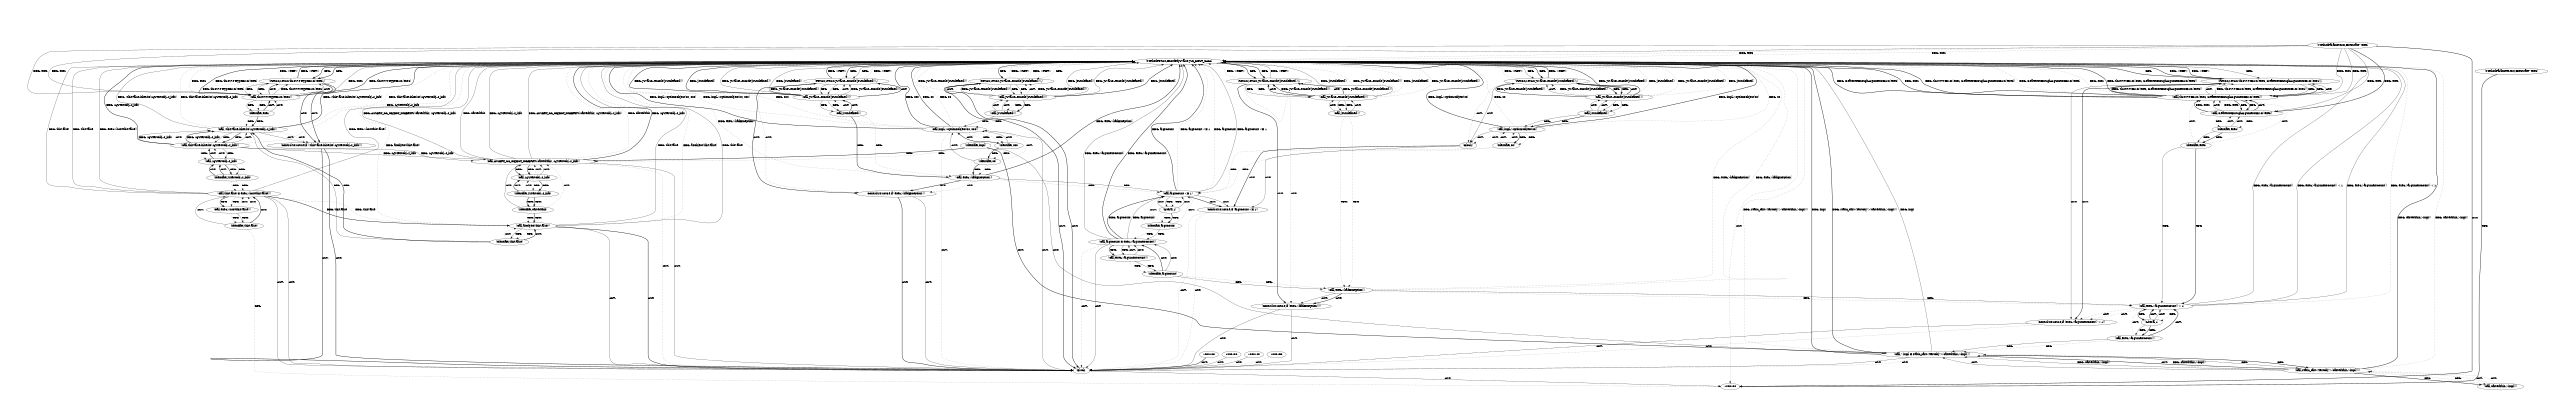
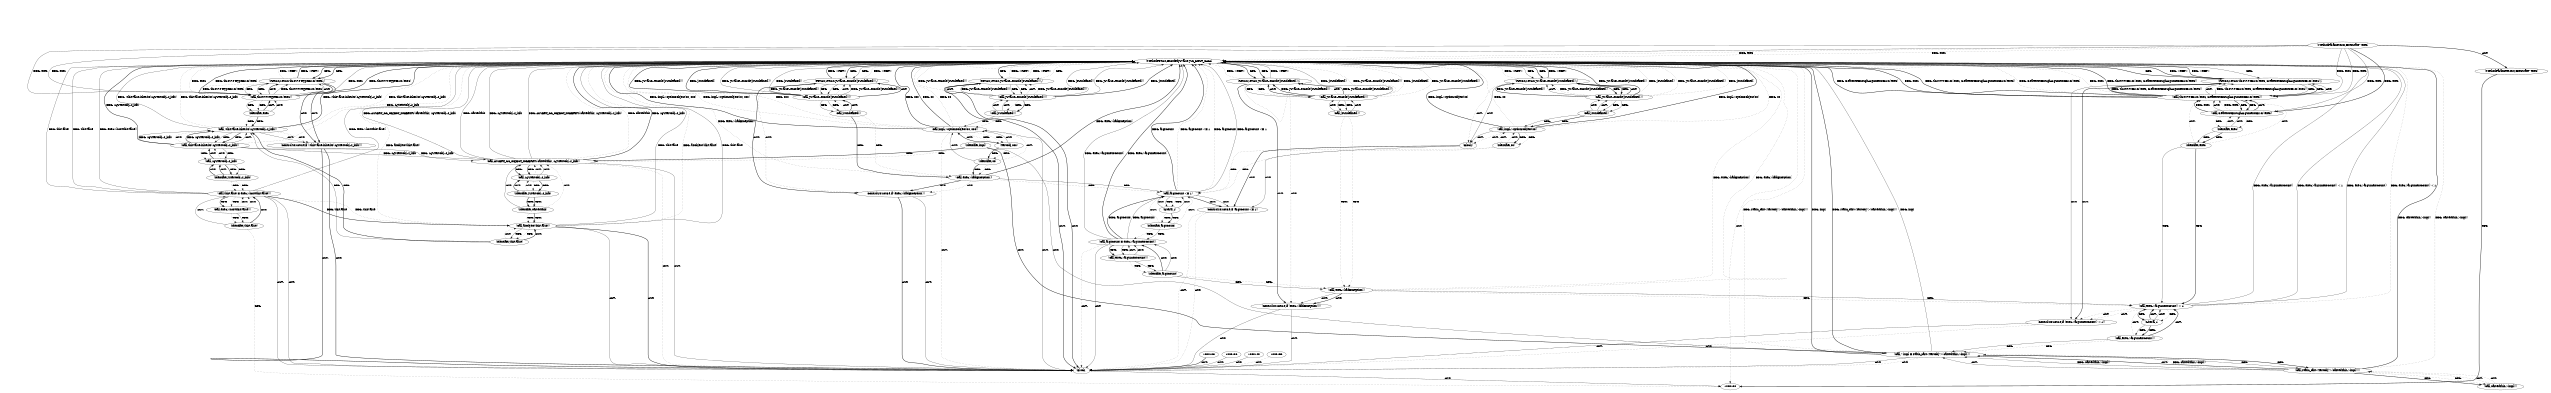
(1009, 146) -> (1009, 146)
(2311, 379) -> (2444, 48)
